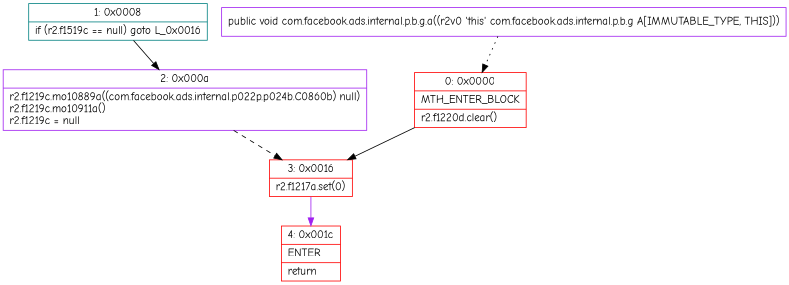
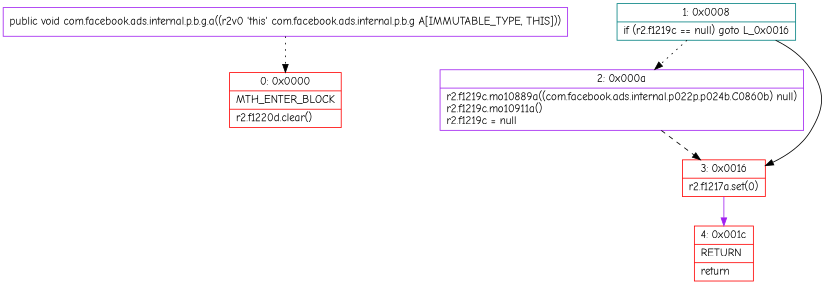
(118, 31) -> (706, 31)
(144, 52) -> (674, 52)
(385, 142) -> (821, 102)
(305, 253) -> (721, 253)
